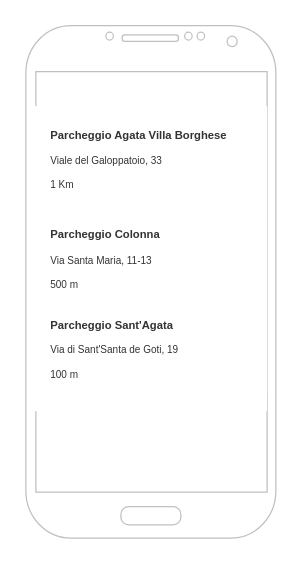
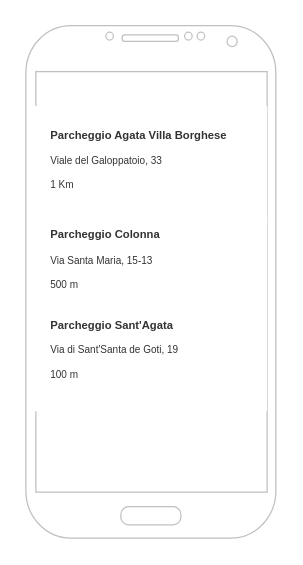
(104, 259) -> (104, 259)
